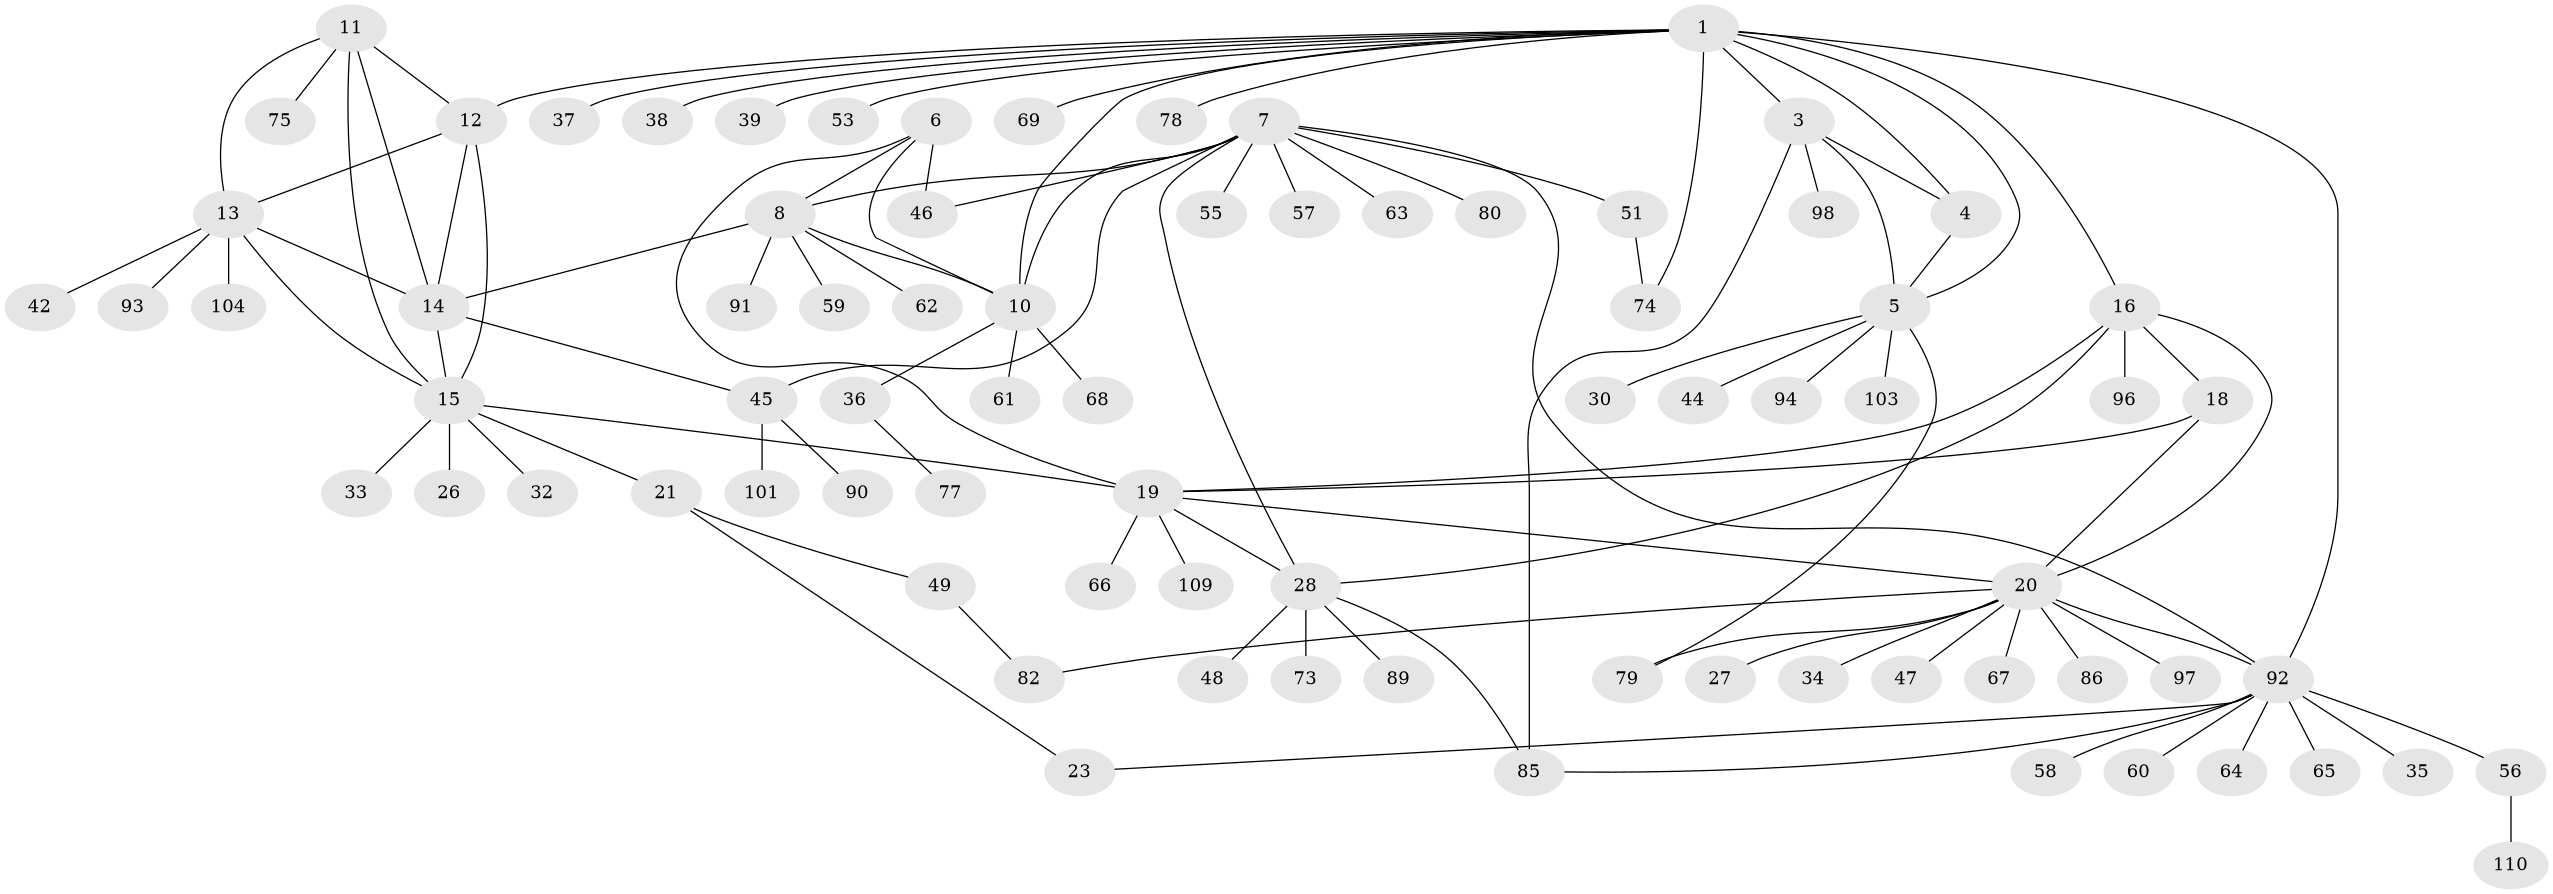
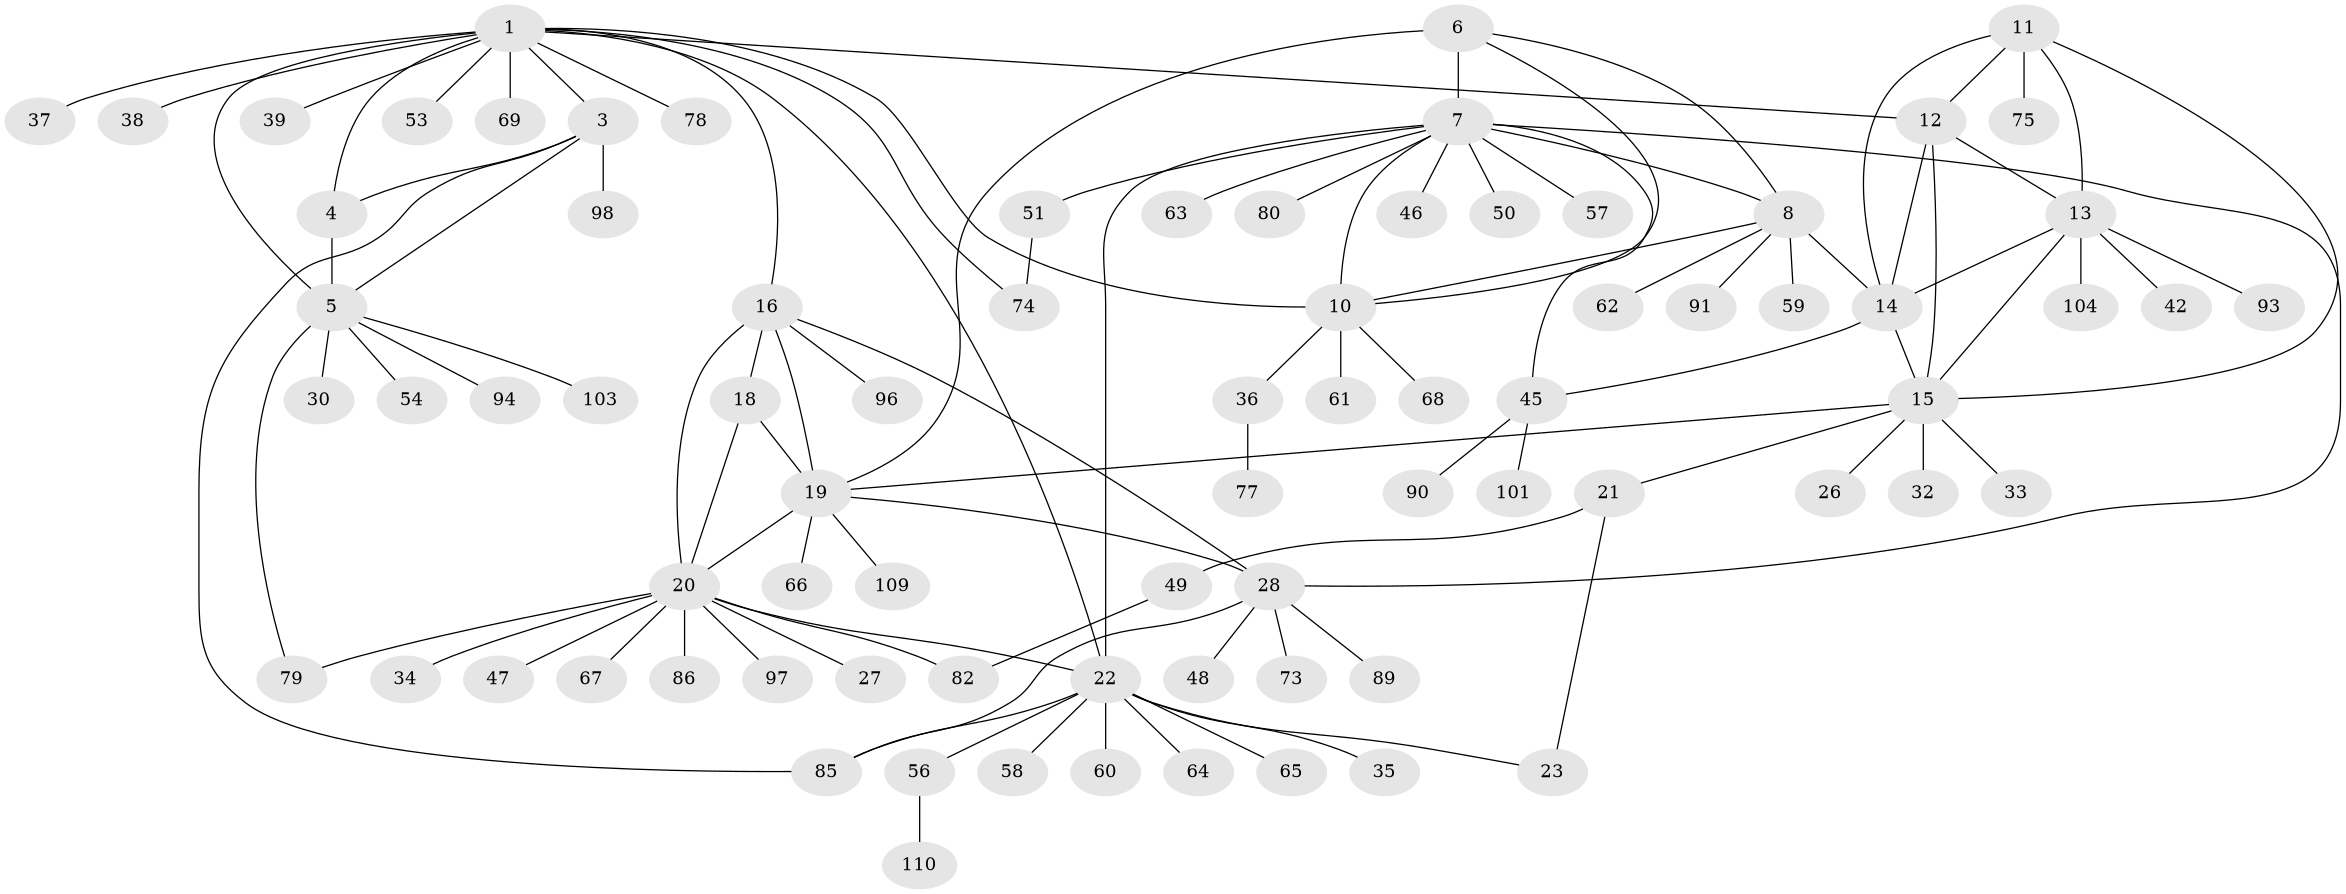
(929, 168) -> (1458, 75)
(1212, 214) -> (1505, 214)
(1693, 400) -> (412, 400)
(2278, 679) -> (1106, 679)
